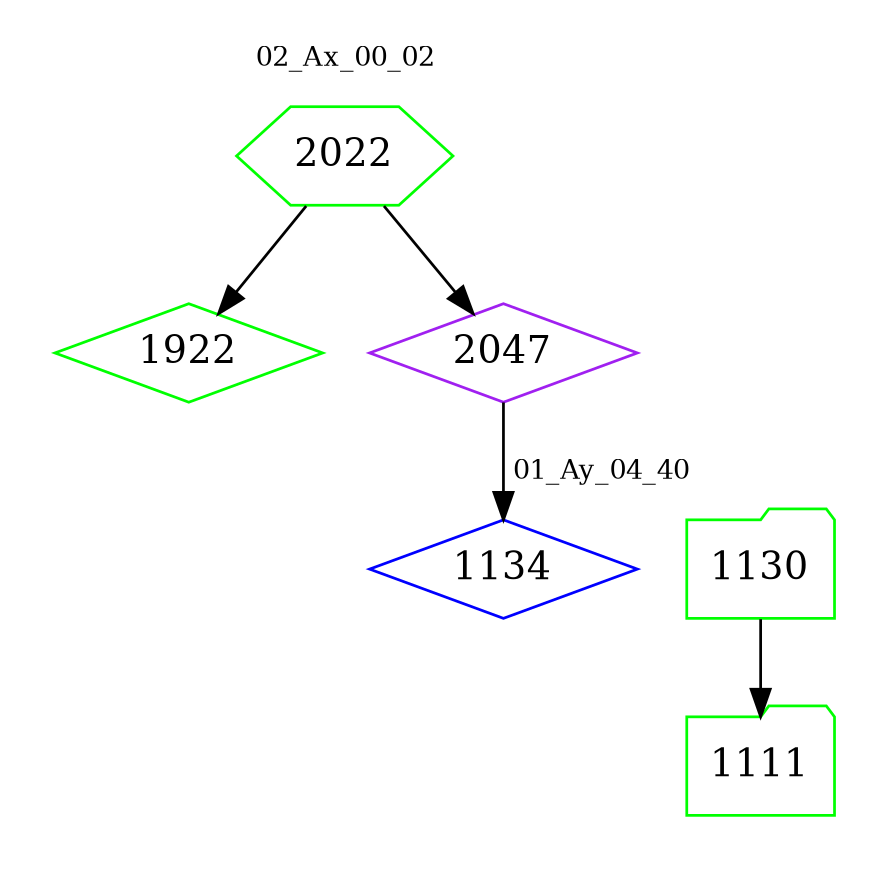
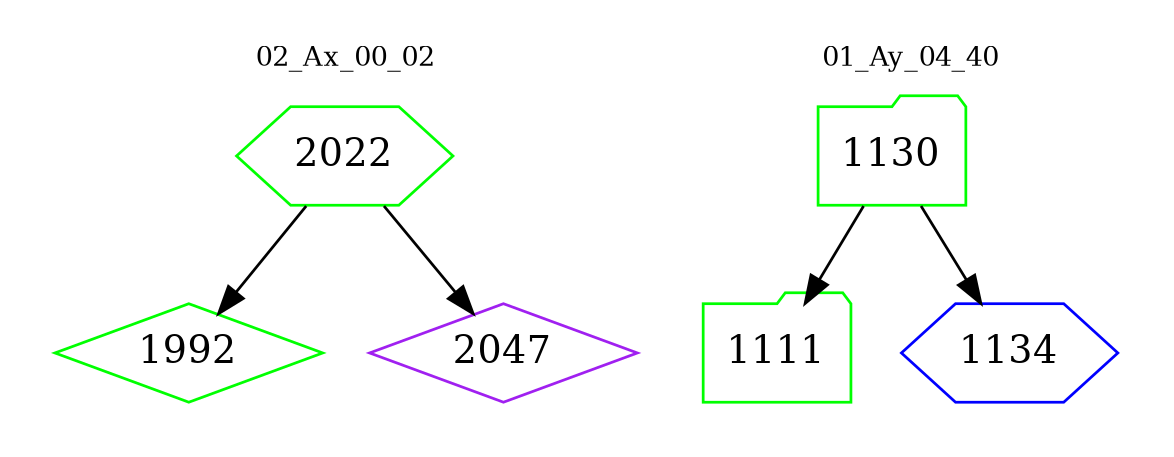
(189, 353) -> (189, 353)
(503, 463) -> (944, 243)
(503, 569) -> (1010, 353)
